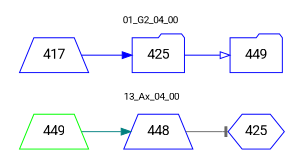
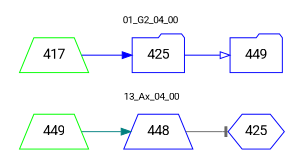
(54, 55) -> (54, 55)
